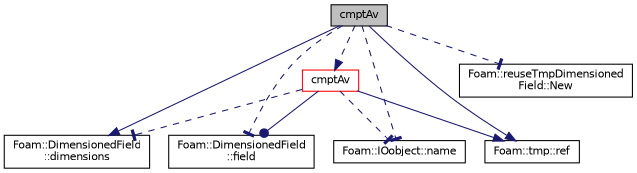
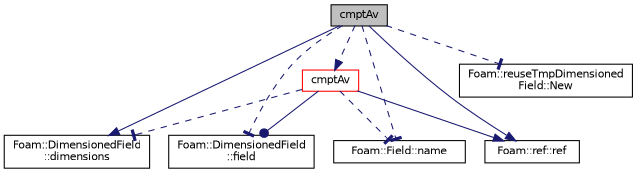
(400, 152) -> (400, 152)
(532, 152) -> (532, 152)
